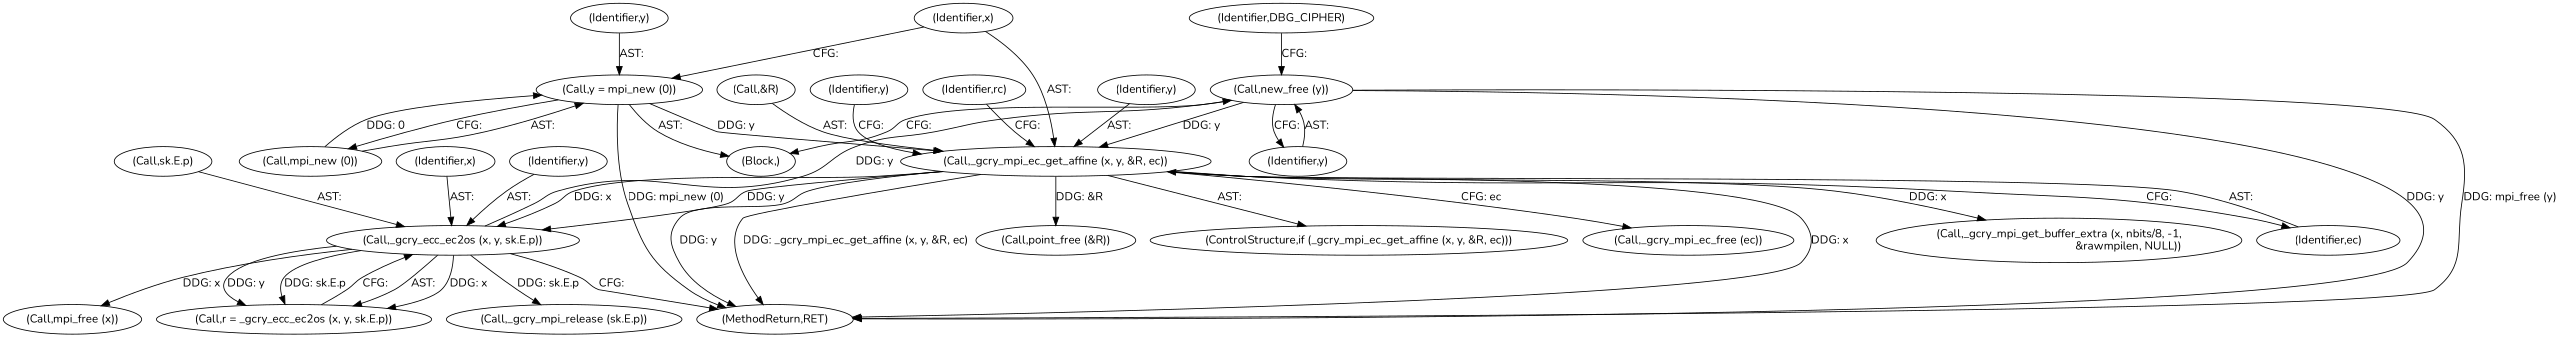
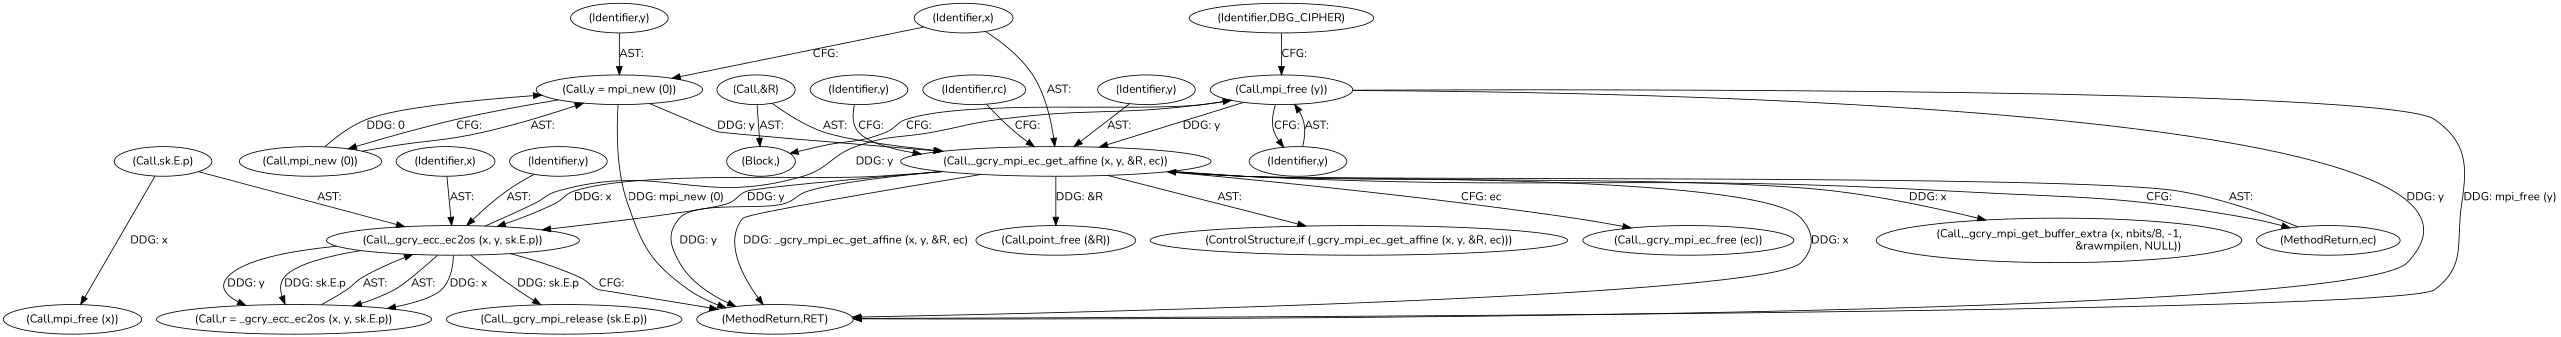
(1282, 90) -> (1282, 90)
(670, 138) -> (758, 121)
(2328, 240) -> (2328, 240)
(228, 267) -> (120, 237)
(377, 284) -> (377, 284)
